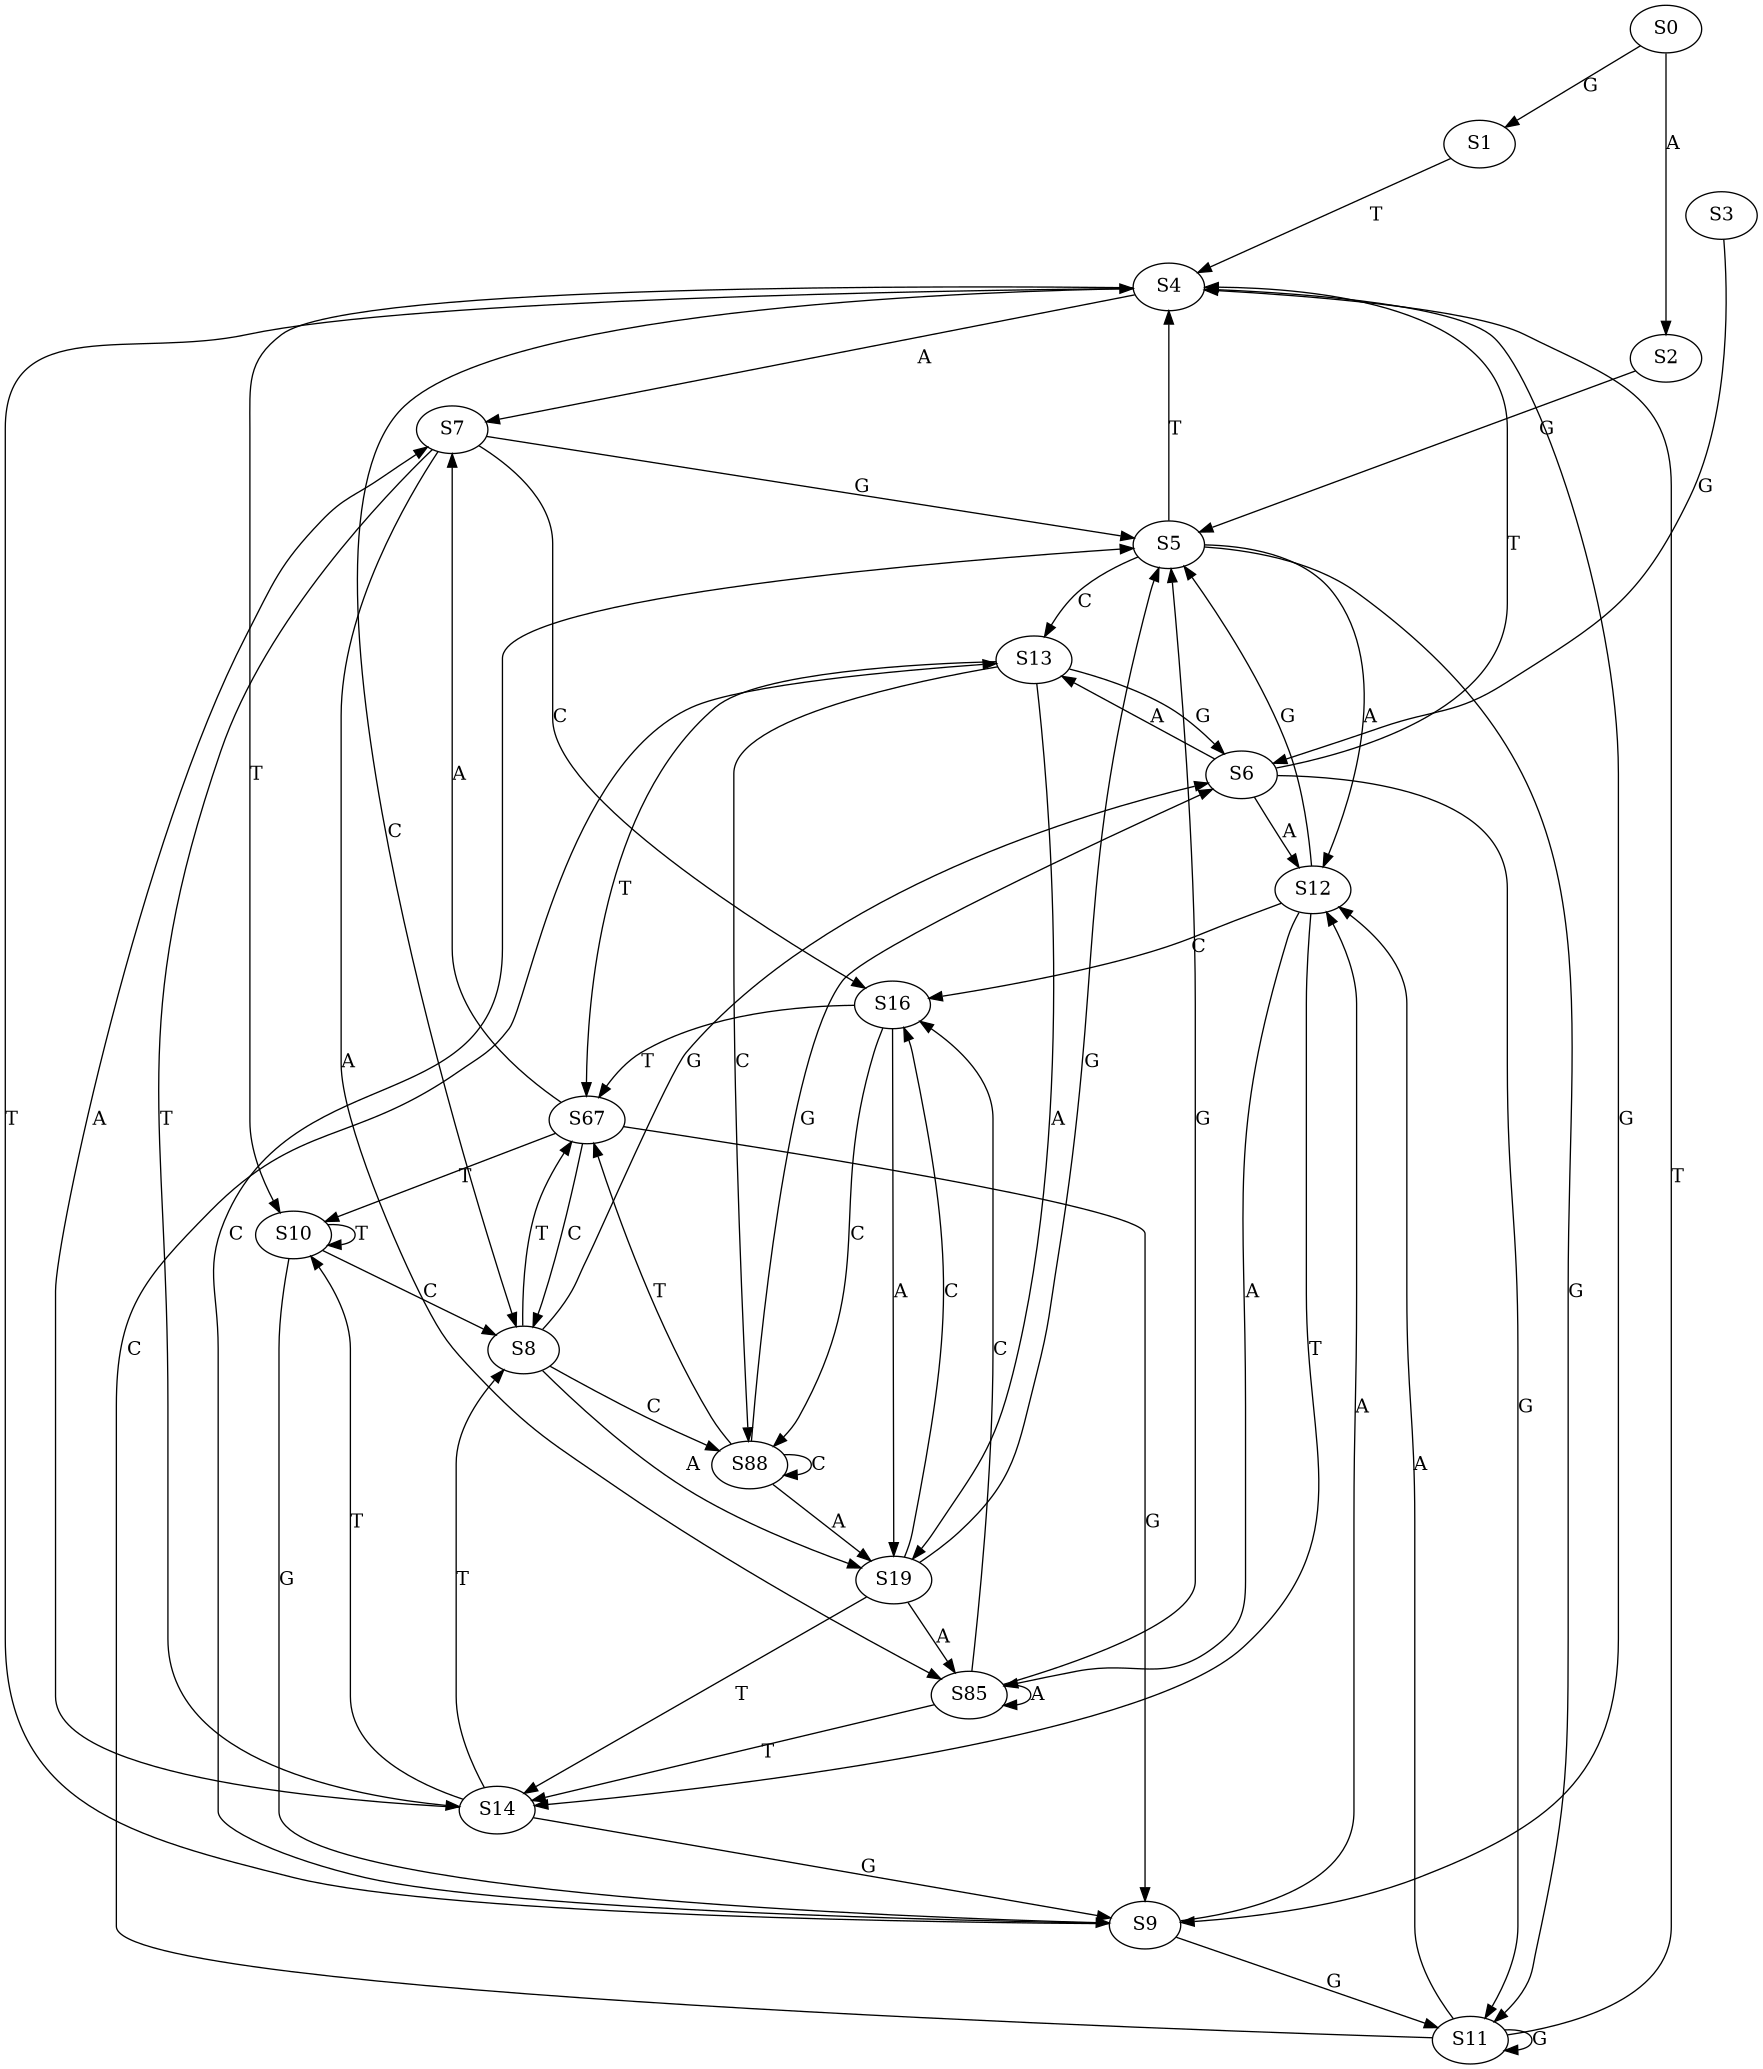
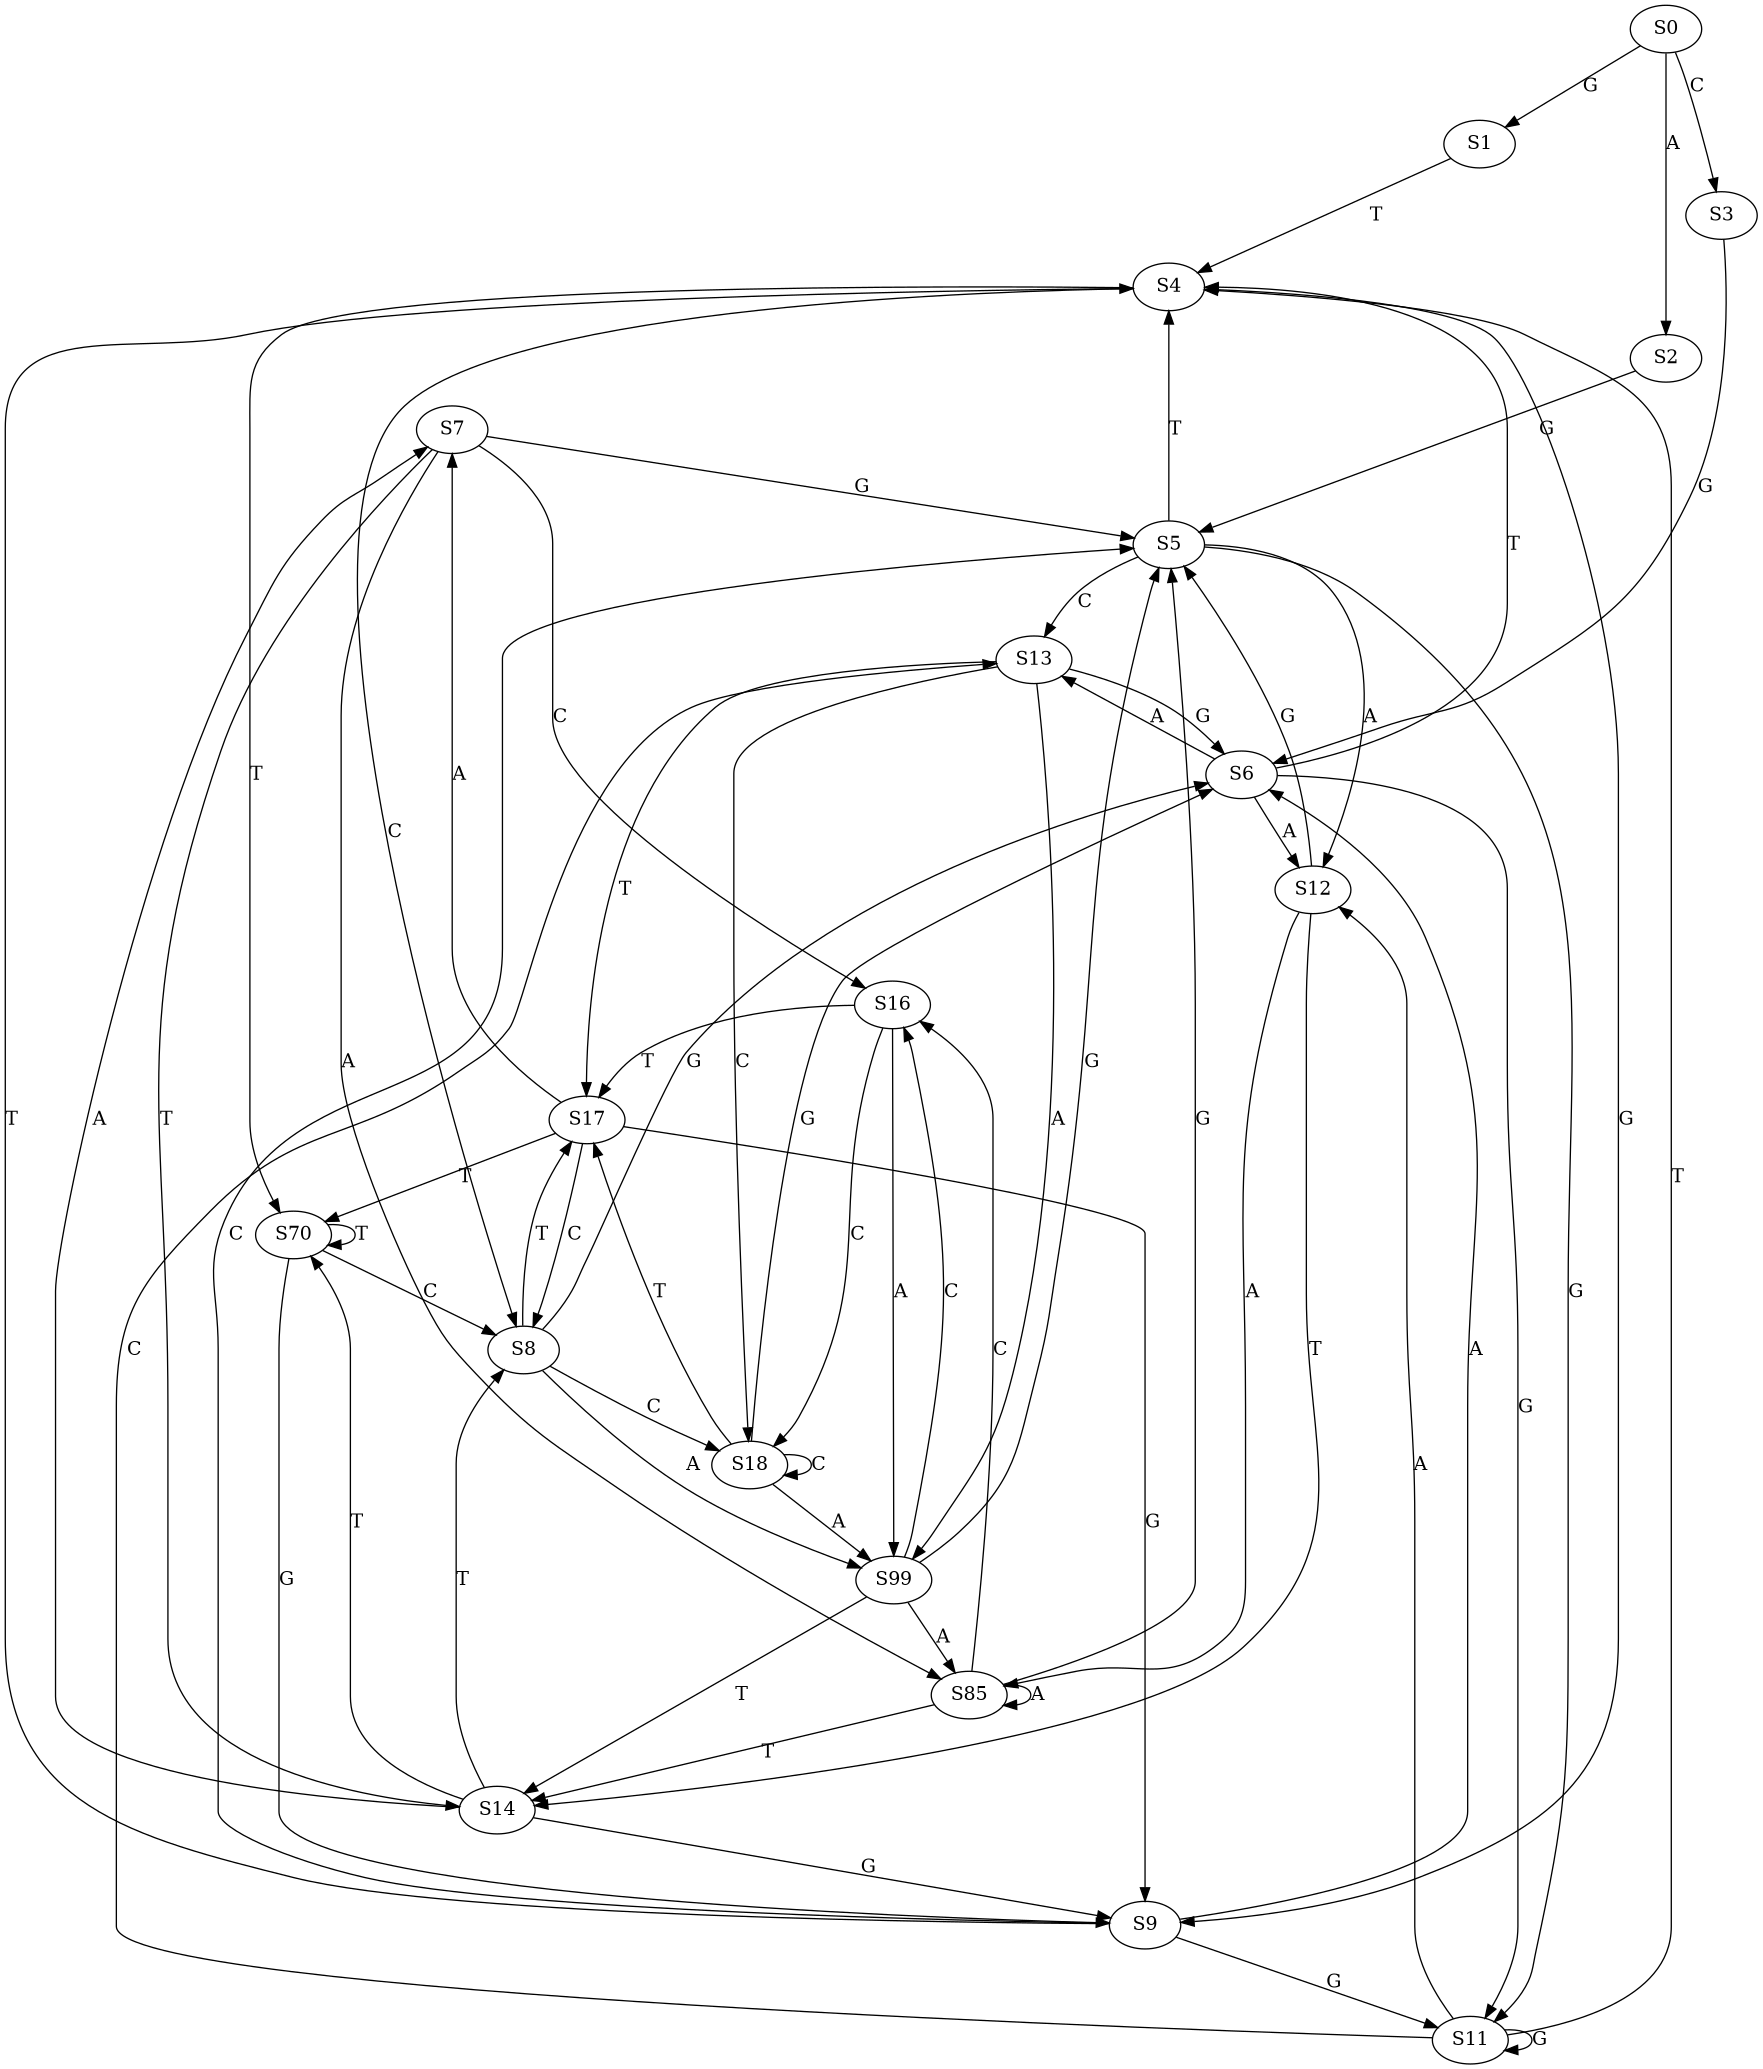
none -> (1696, 115)
(817, 357) -> none
(1115, 962) -> none
(587, 1120) -> (587, 1120)
(294, 1235) -> (294, 1235)
(750, 1465) -> (750, 1465)
(1354, 1477) -> (1468, 1427)
(894, 1580) -> (894, 1580)
